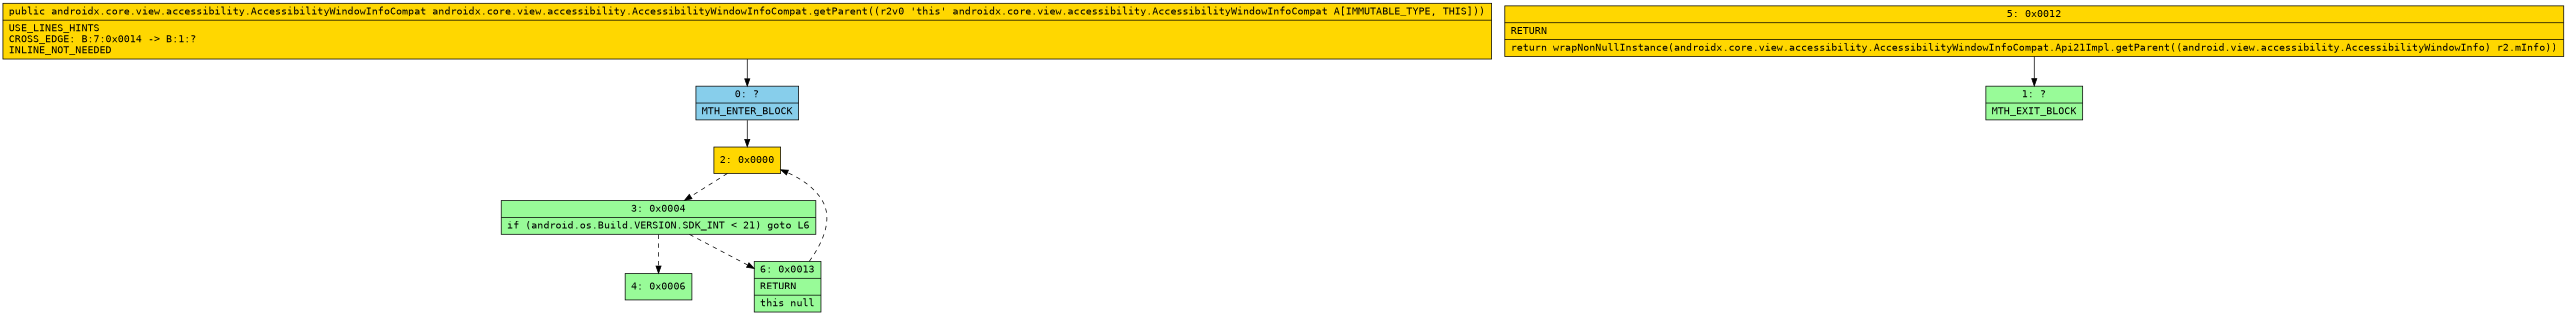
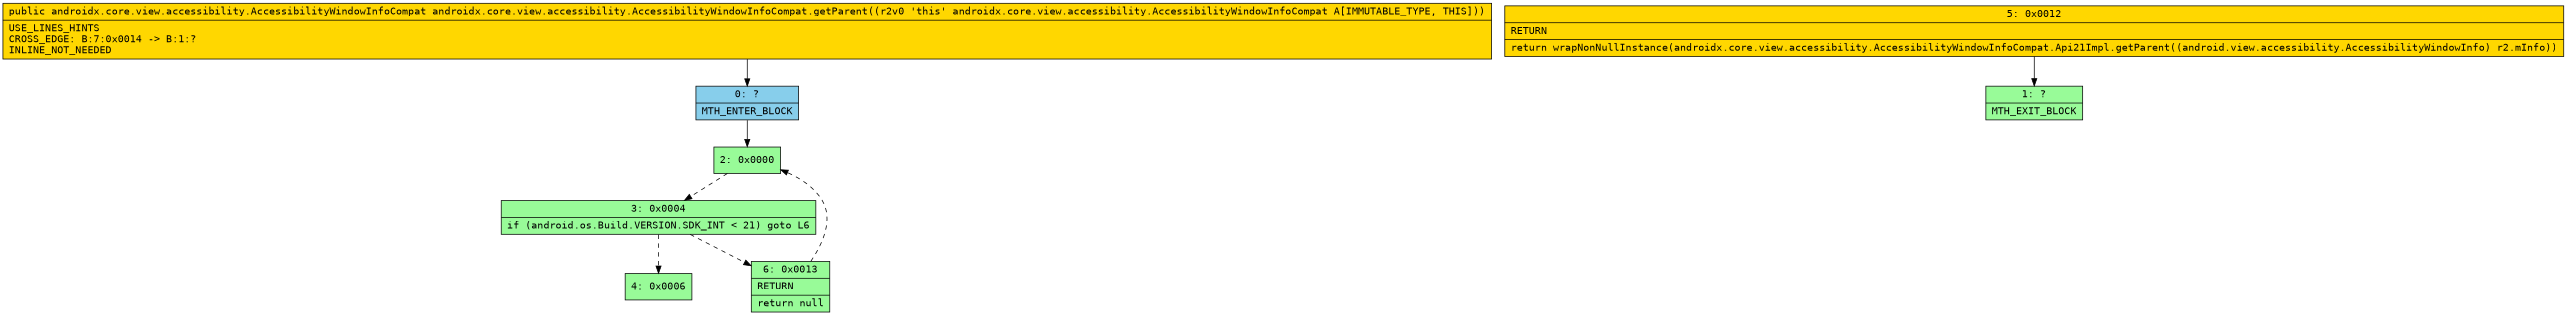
(747, 160) -> (747, 160)
(788, 303) -> (791, 303)
